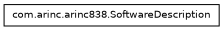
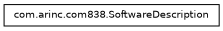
(112, 15) -> (112, 15)
